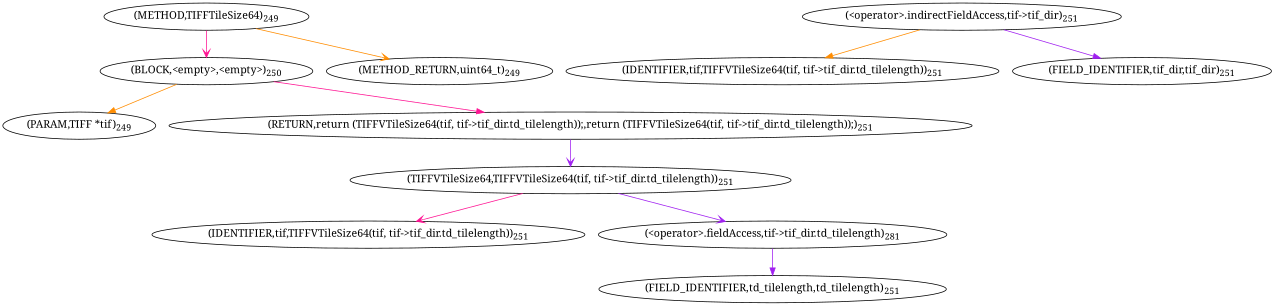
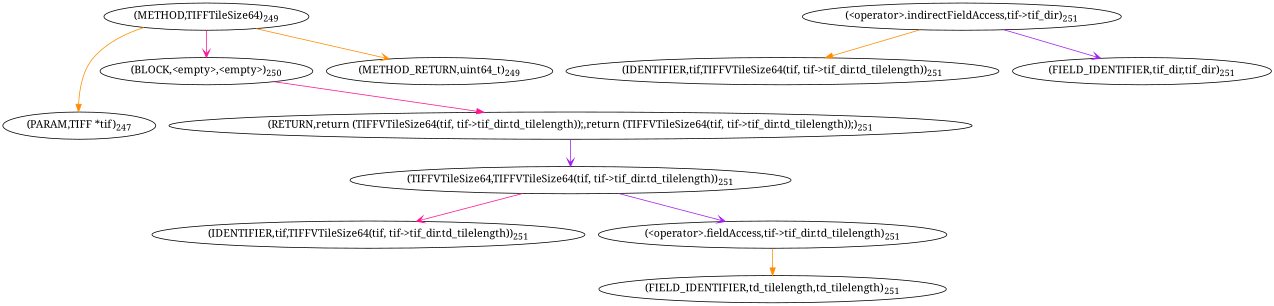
(1049, 43) -> (1049, 43)
(146, 97) -> (97, 54)
(124, 125) -> (124, 125)
(893, 234) -> (893, 234)
(773, 258) -> (773, 258)
